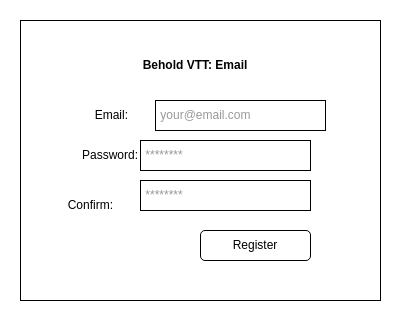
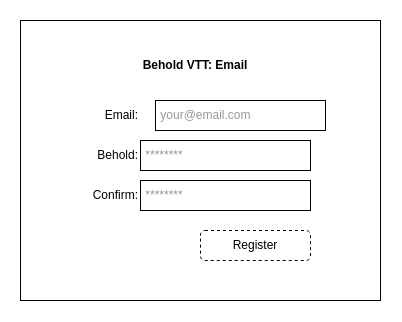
(96, 116) -> (106, 116)
(110, 156) -> (118, 156)
(81, 206) -> (106, 196)
(256, 246) -> (256, 246)
